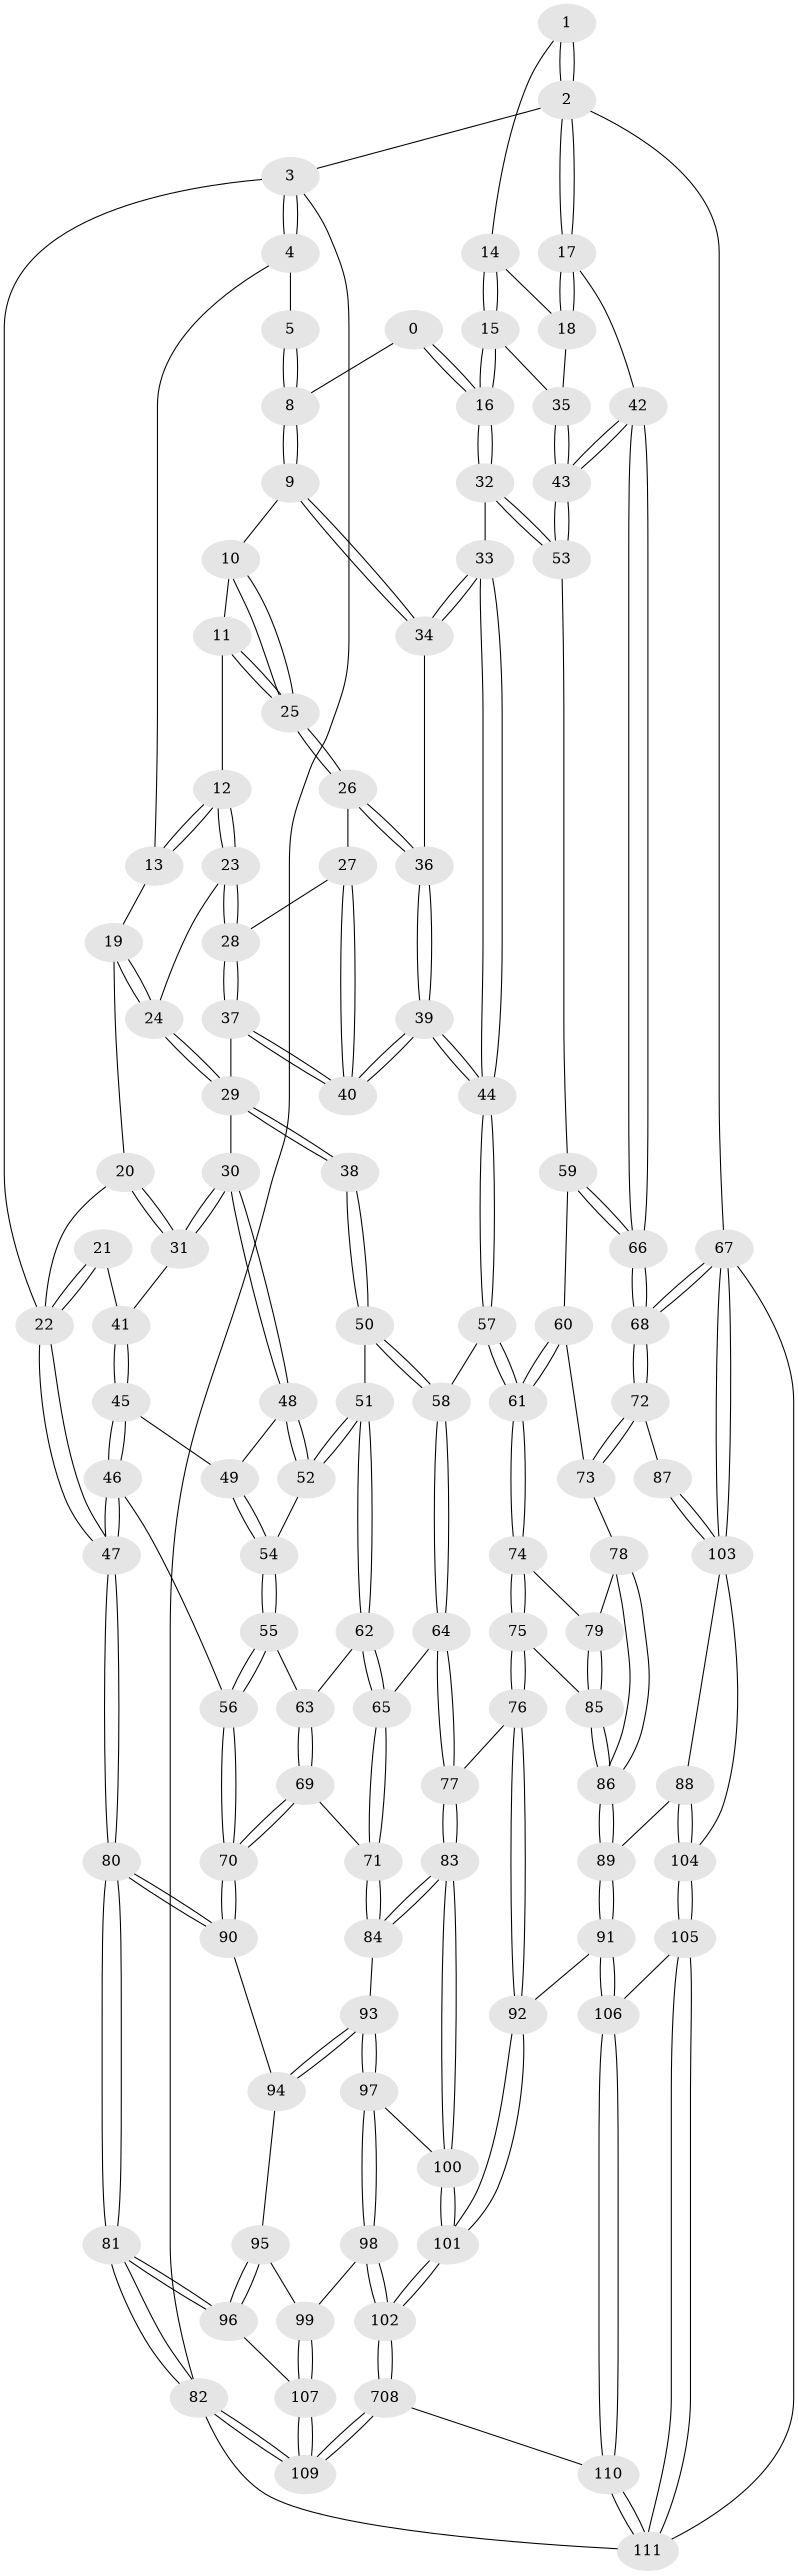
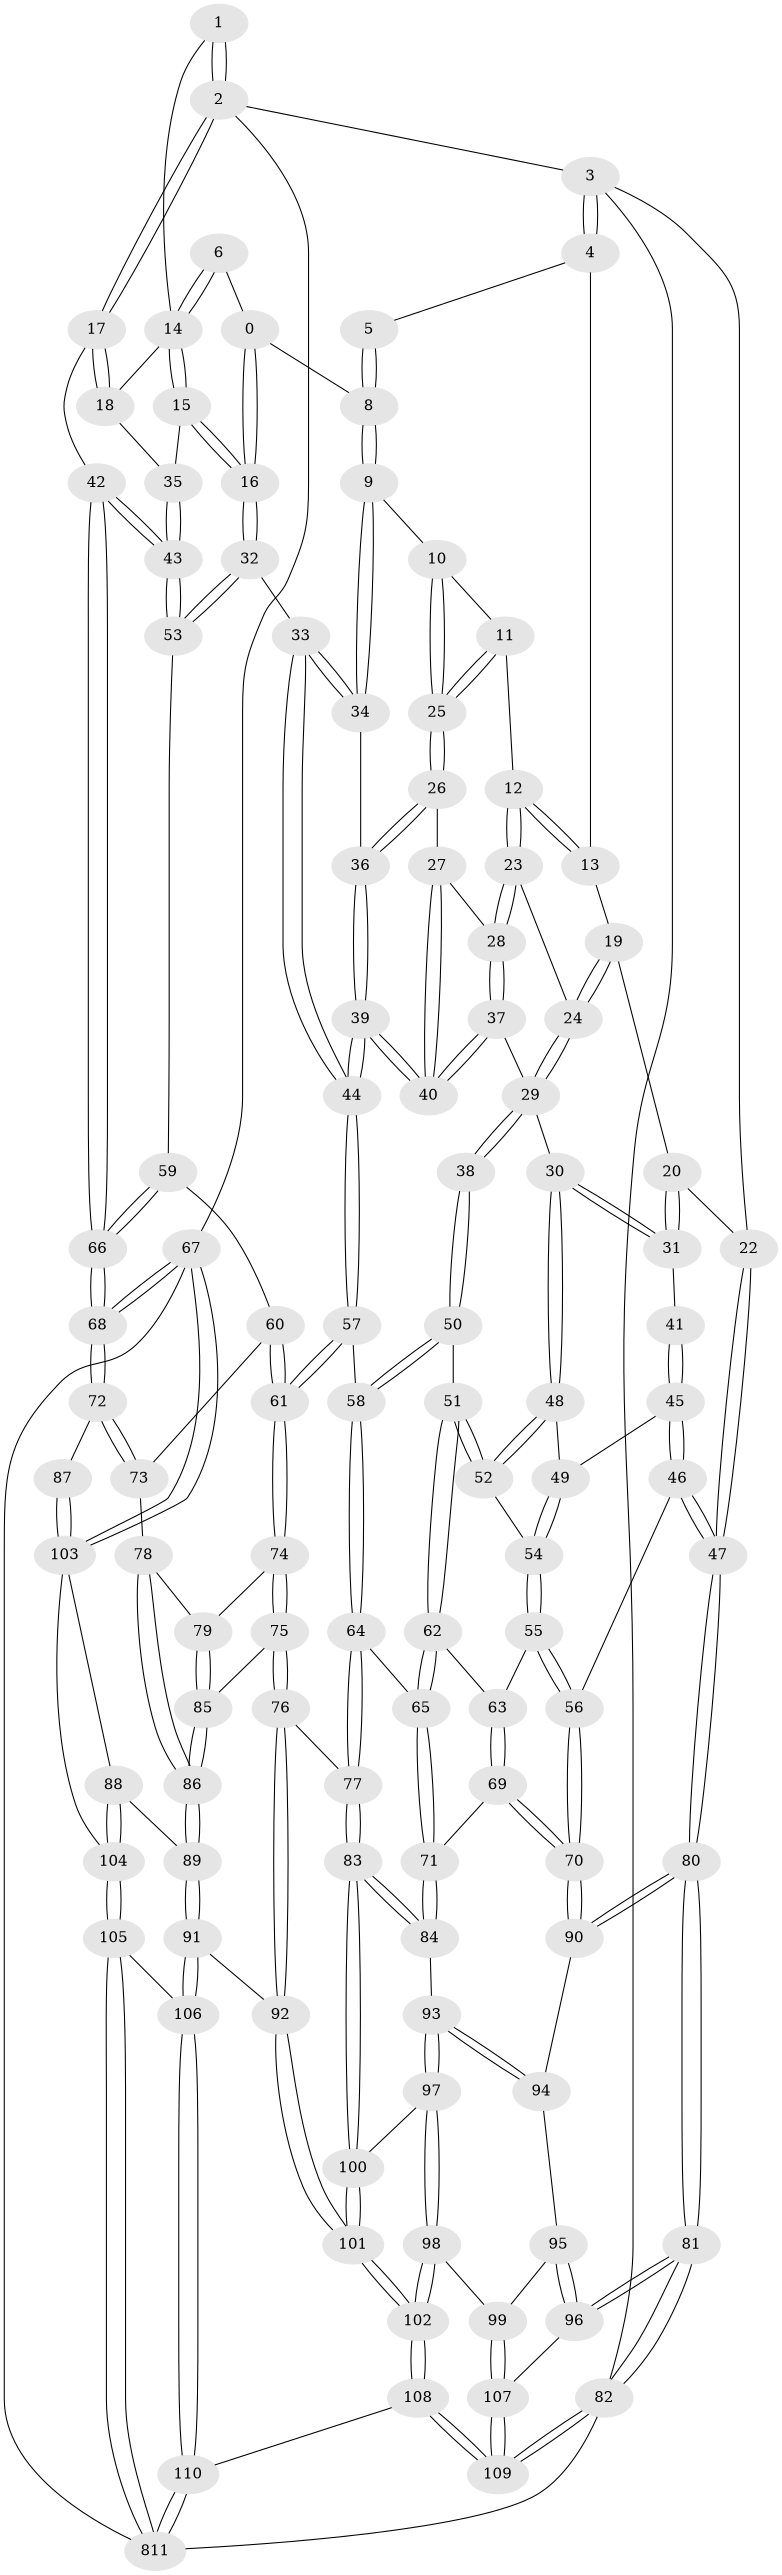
none -> (219, 253)
(103, 1249) -> none
(385, 2398) -> (418, 2398)
(648, 2551) -> (155, 2551)
